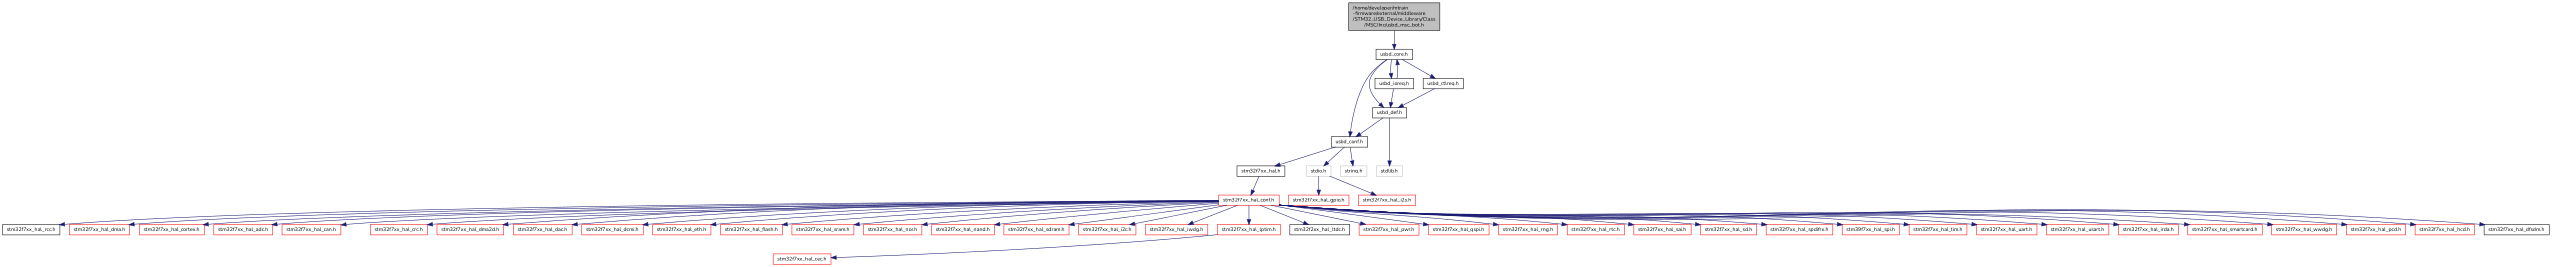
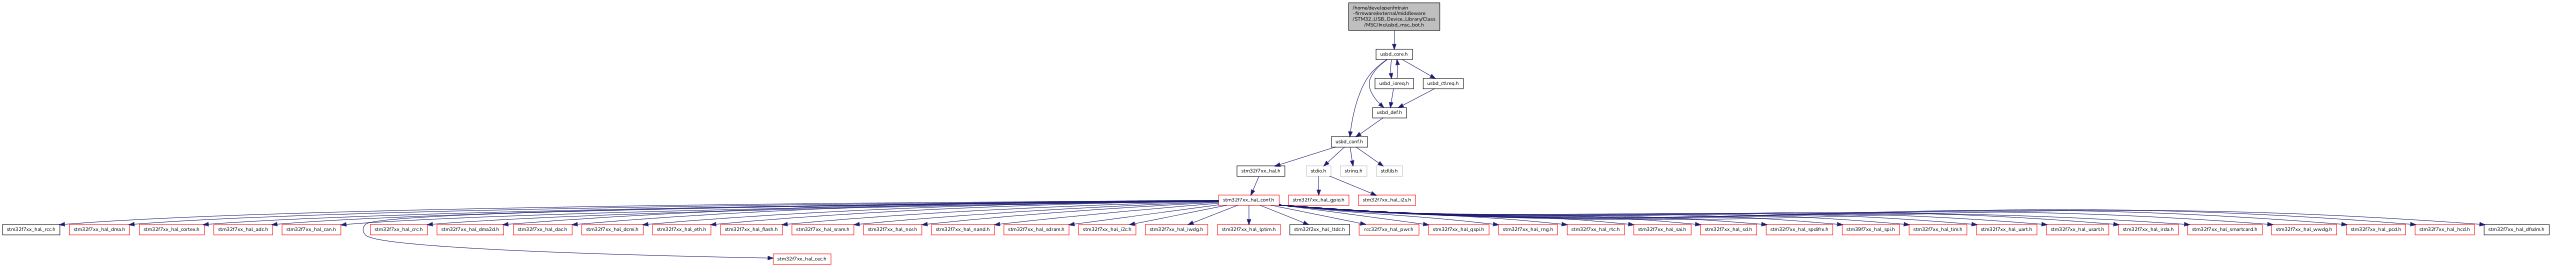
(1390, 139) -> (1367, 155)
(1389, 230) -> (1389, 230)
(1027, 249) -> (364, 227)
